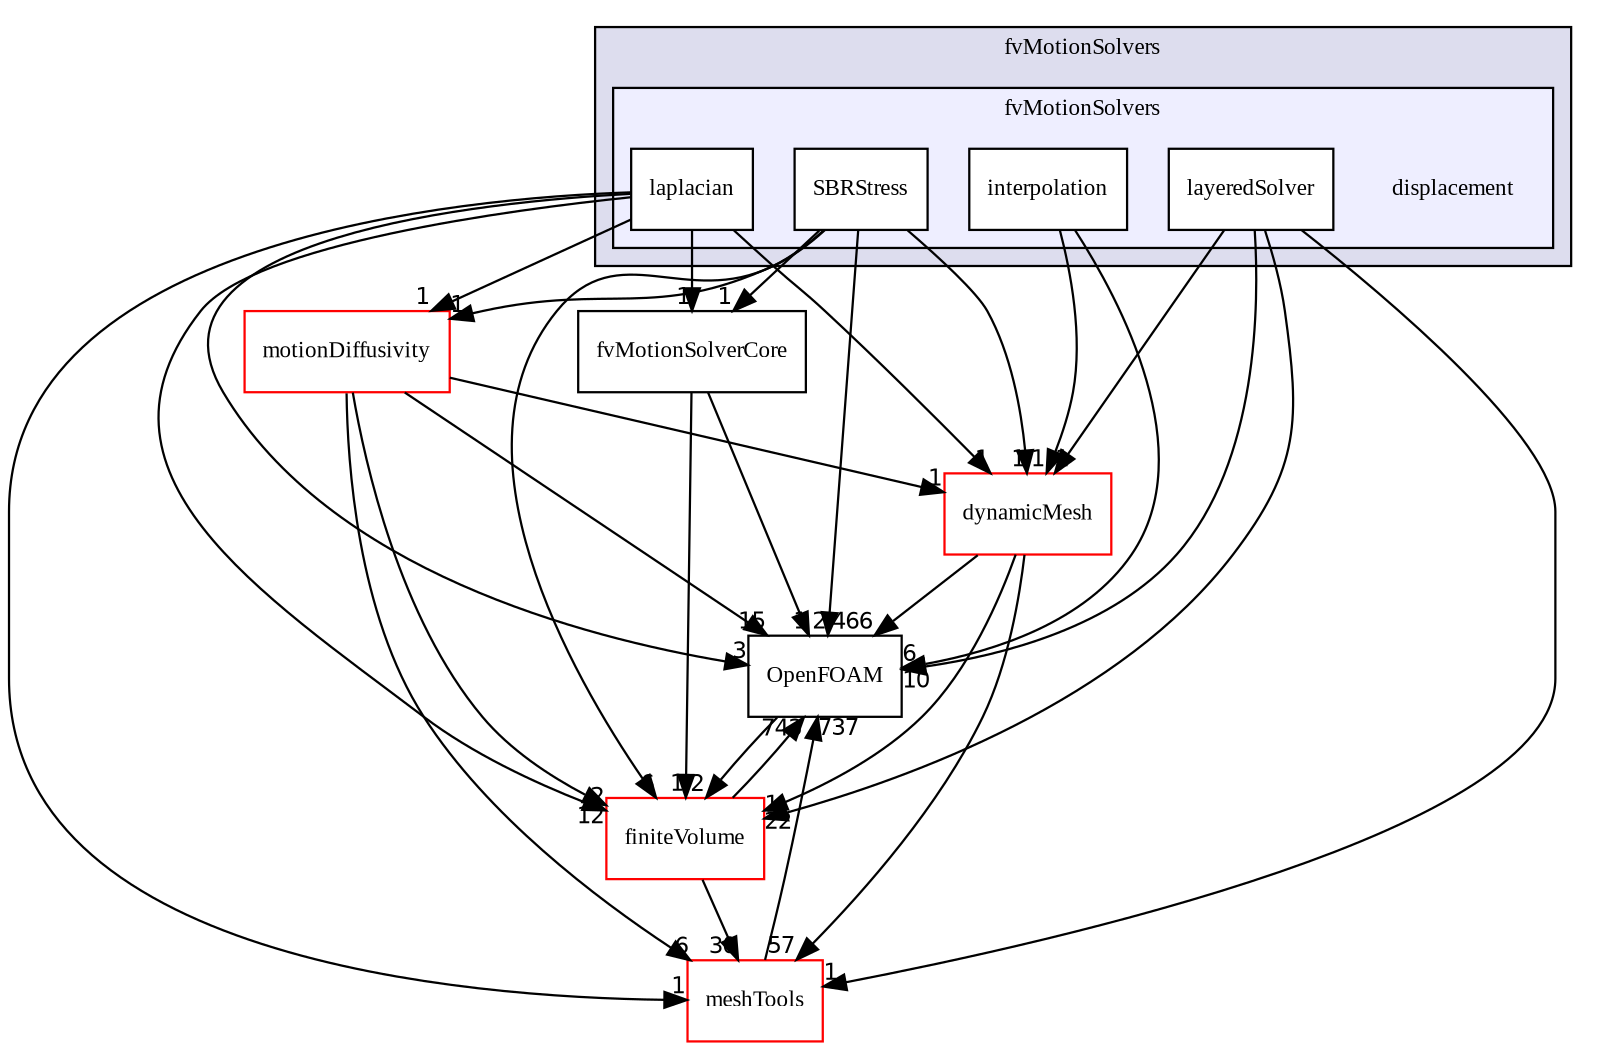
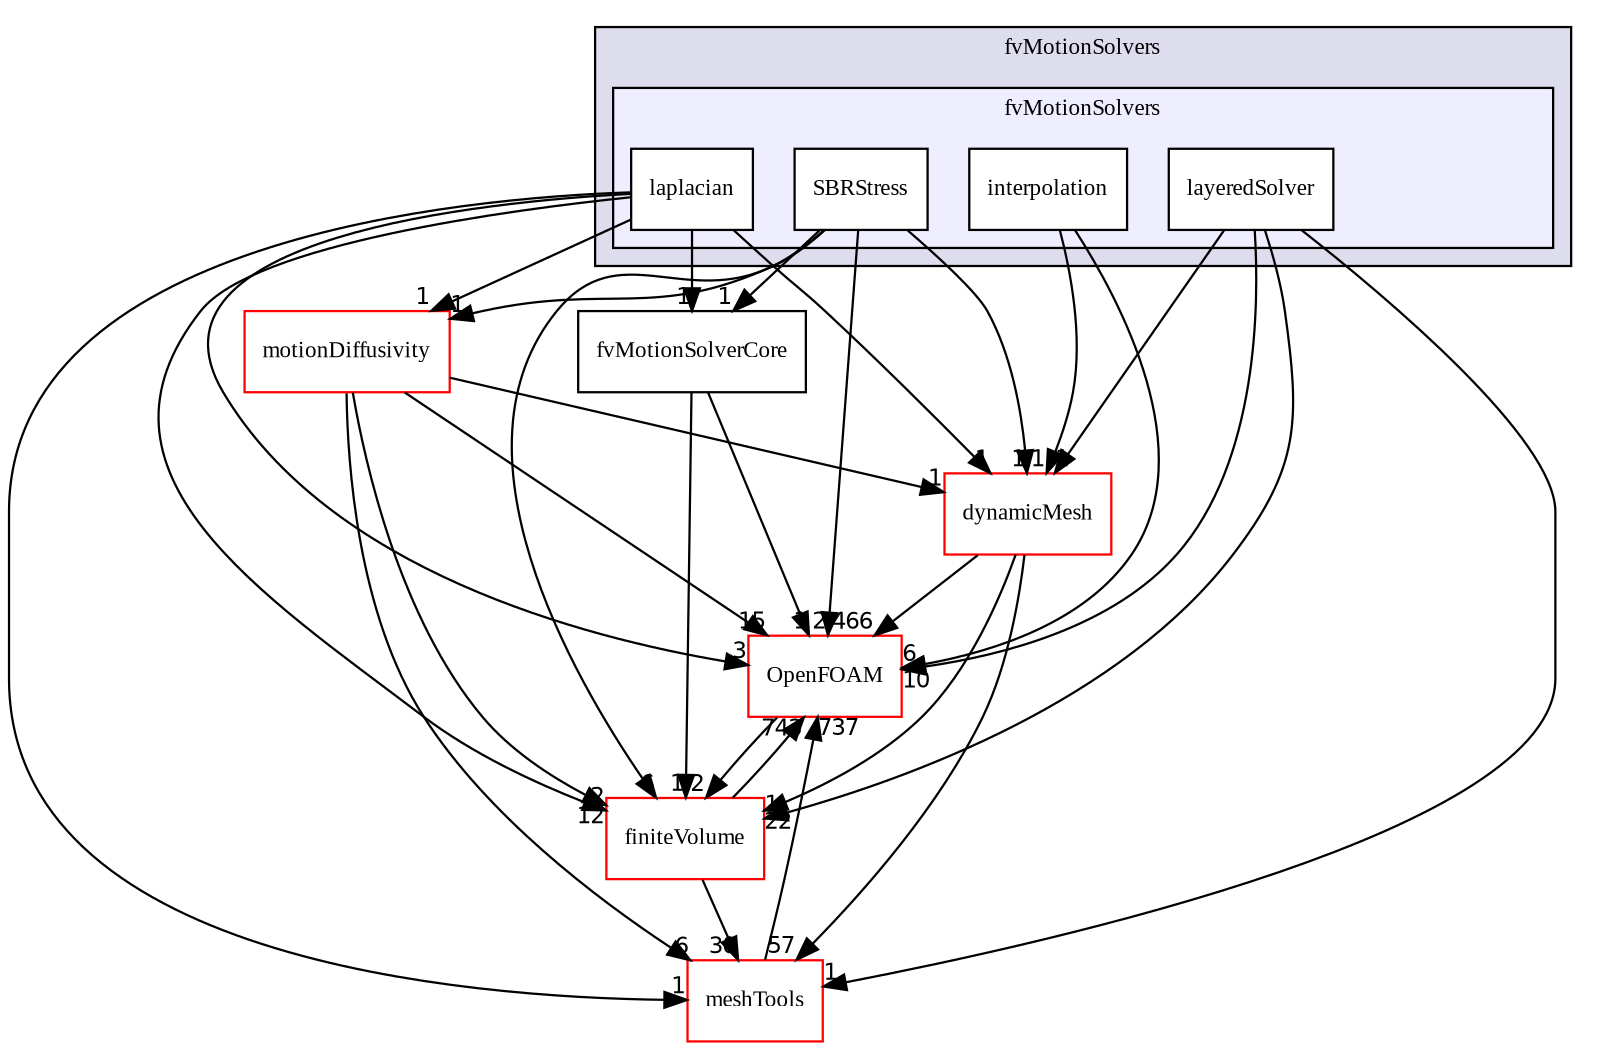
(1454, 189) -> none
(825, 676) -> (825, 676)
